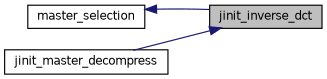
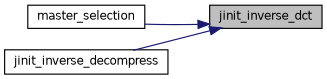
(183, 9) -> (171, 25)
(86, 62) -> (86, 62)
